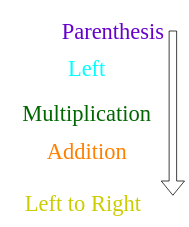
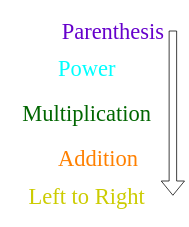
(87, 68) -> (87, 68)
(87, 150) -> (98, 158)
(83, 203) -> (87, 195)
